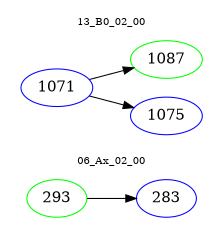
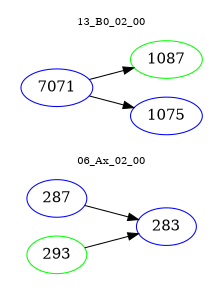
(57, 88) -> (57, 88)
none -> (57, 198)
